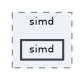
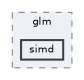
(42, 22) -> (42, 22)
